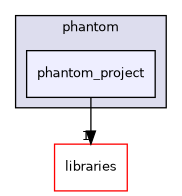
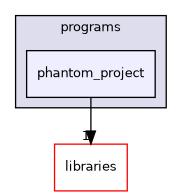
(91, 28) -> (91, 28)
